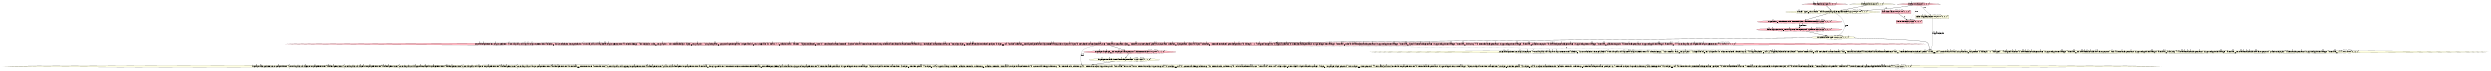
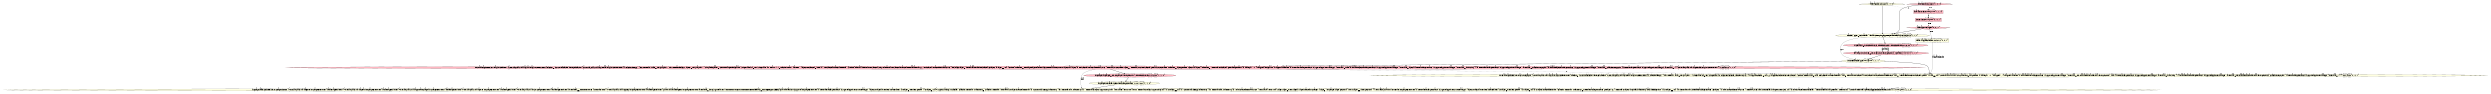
none -> (1929, 8)
(1914, 13) -> (1928, 23)
